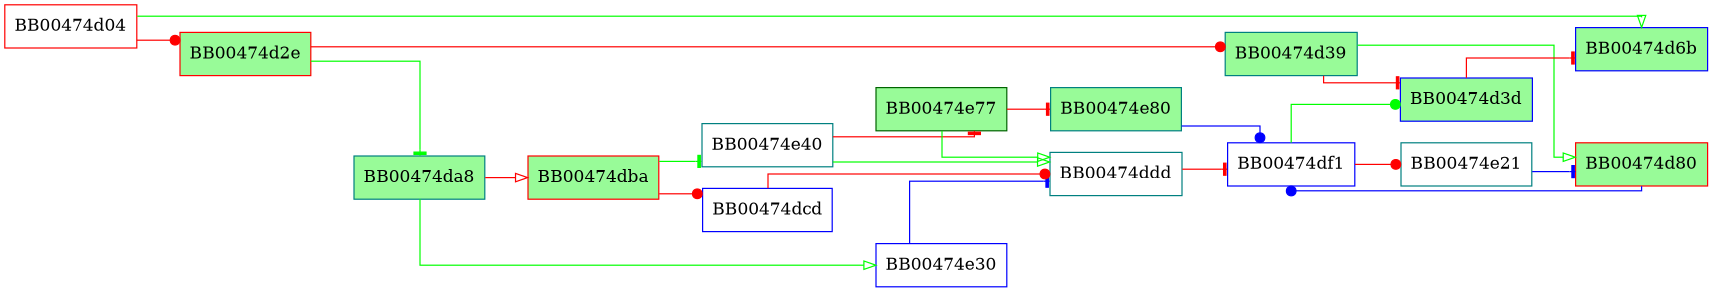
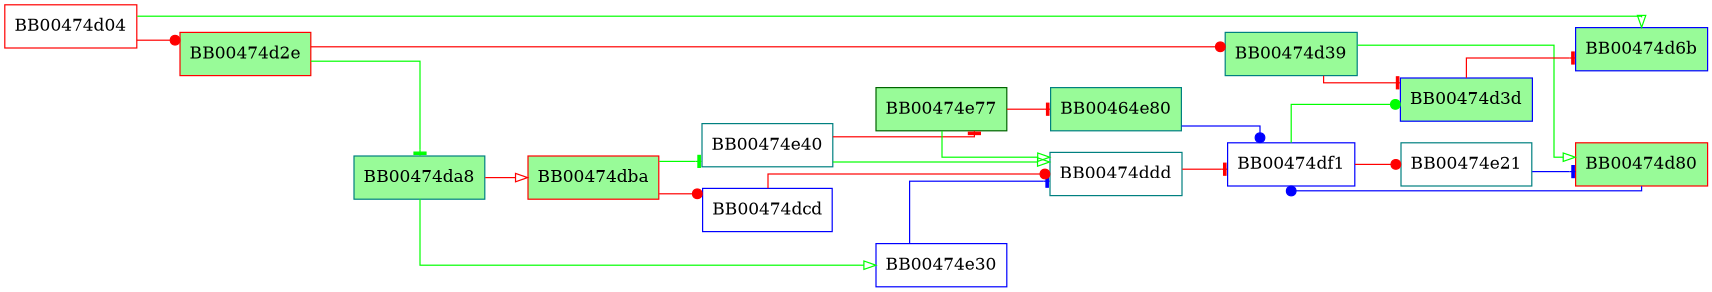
(1116, 109) -> (1116, 109)
